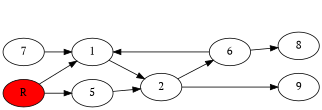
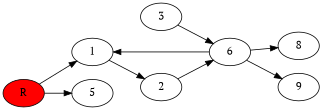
none -> (161, 17)
(24, 52) -> none
(226, 87) -> (261, 68)
(123, 90) -> none
